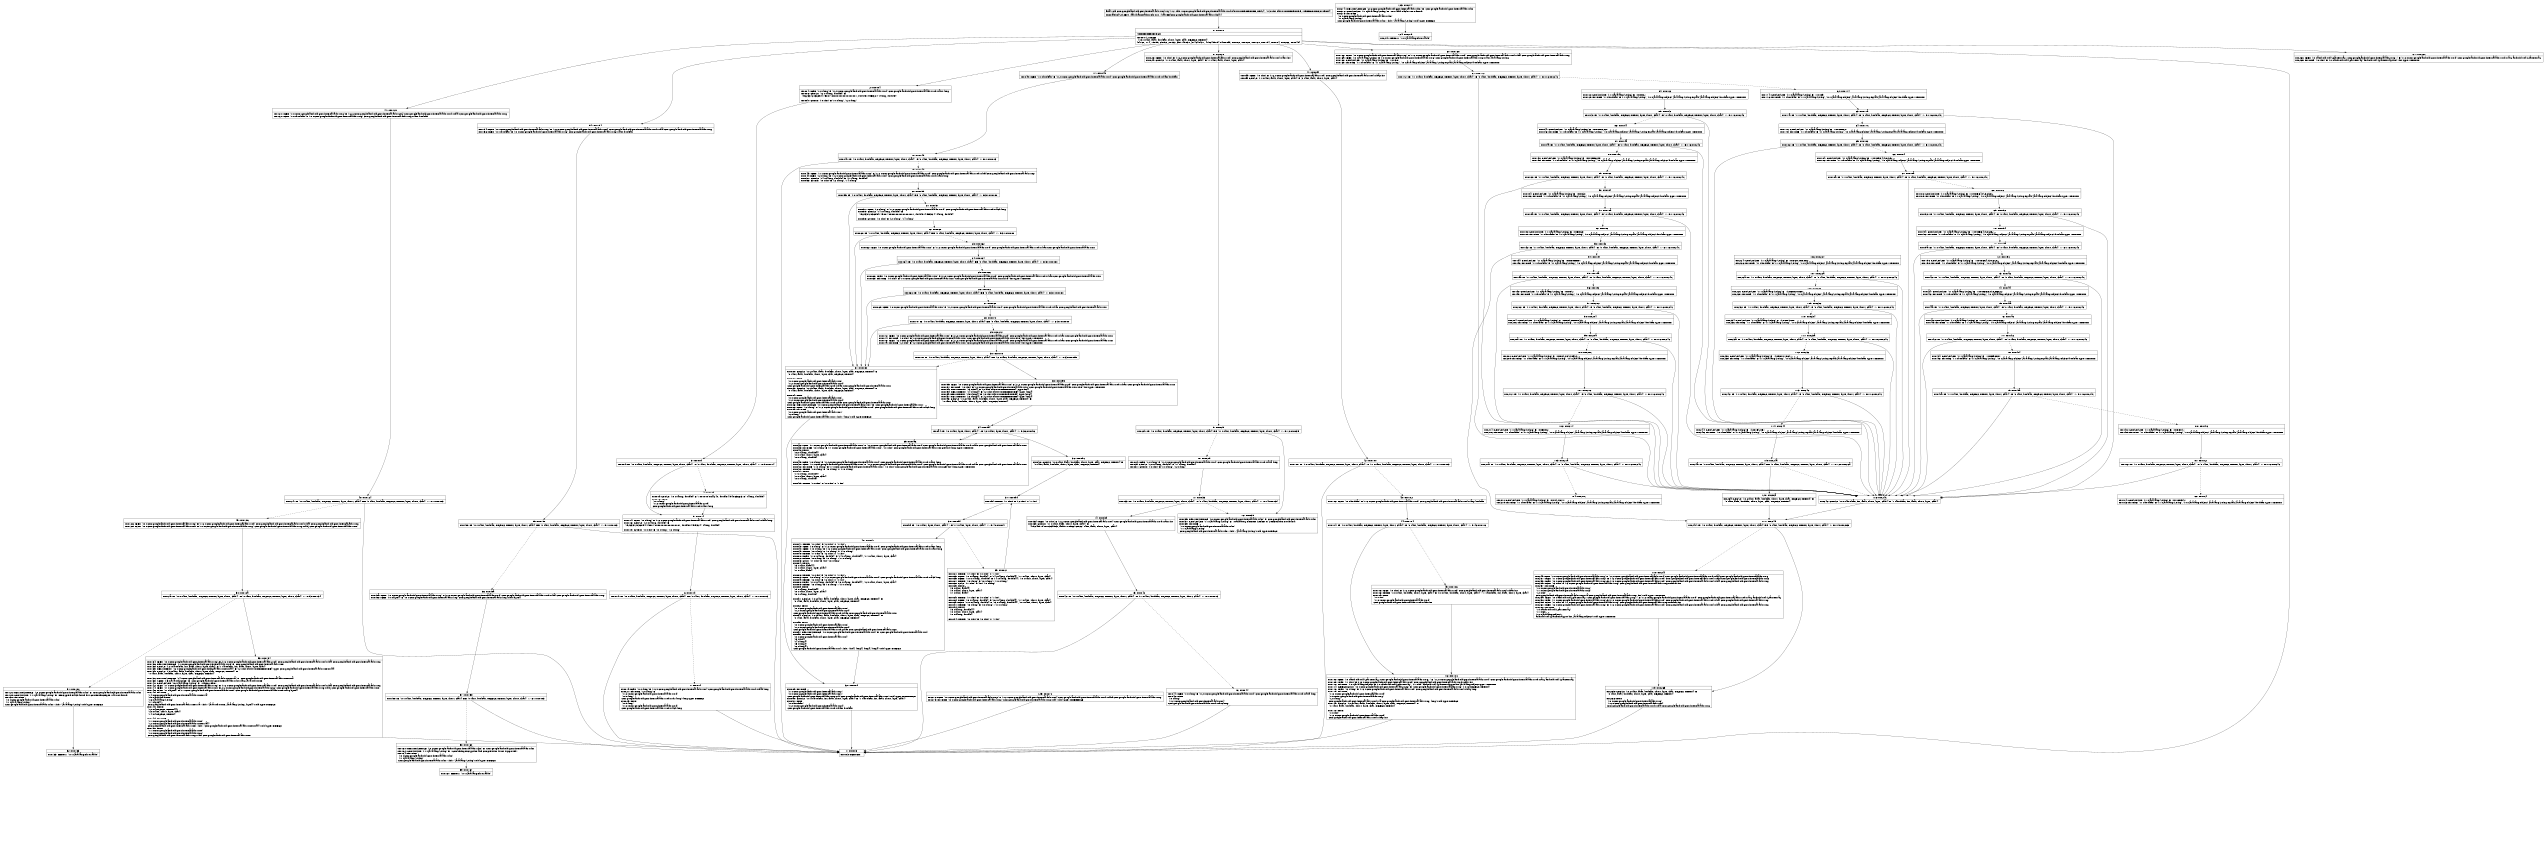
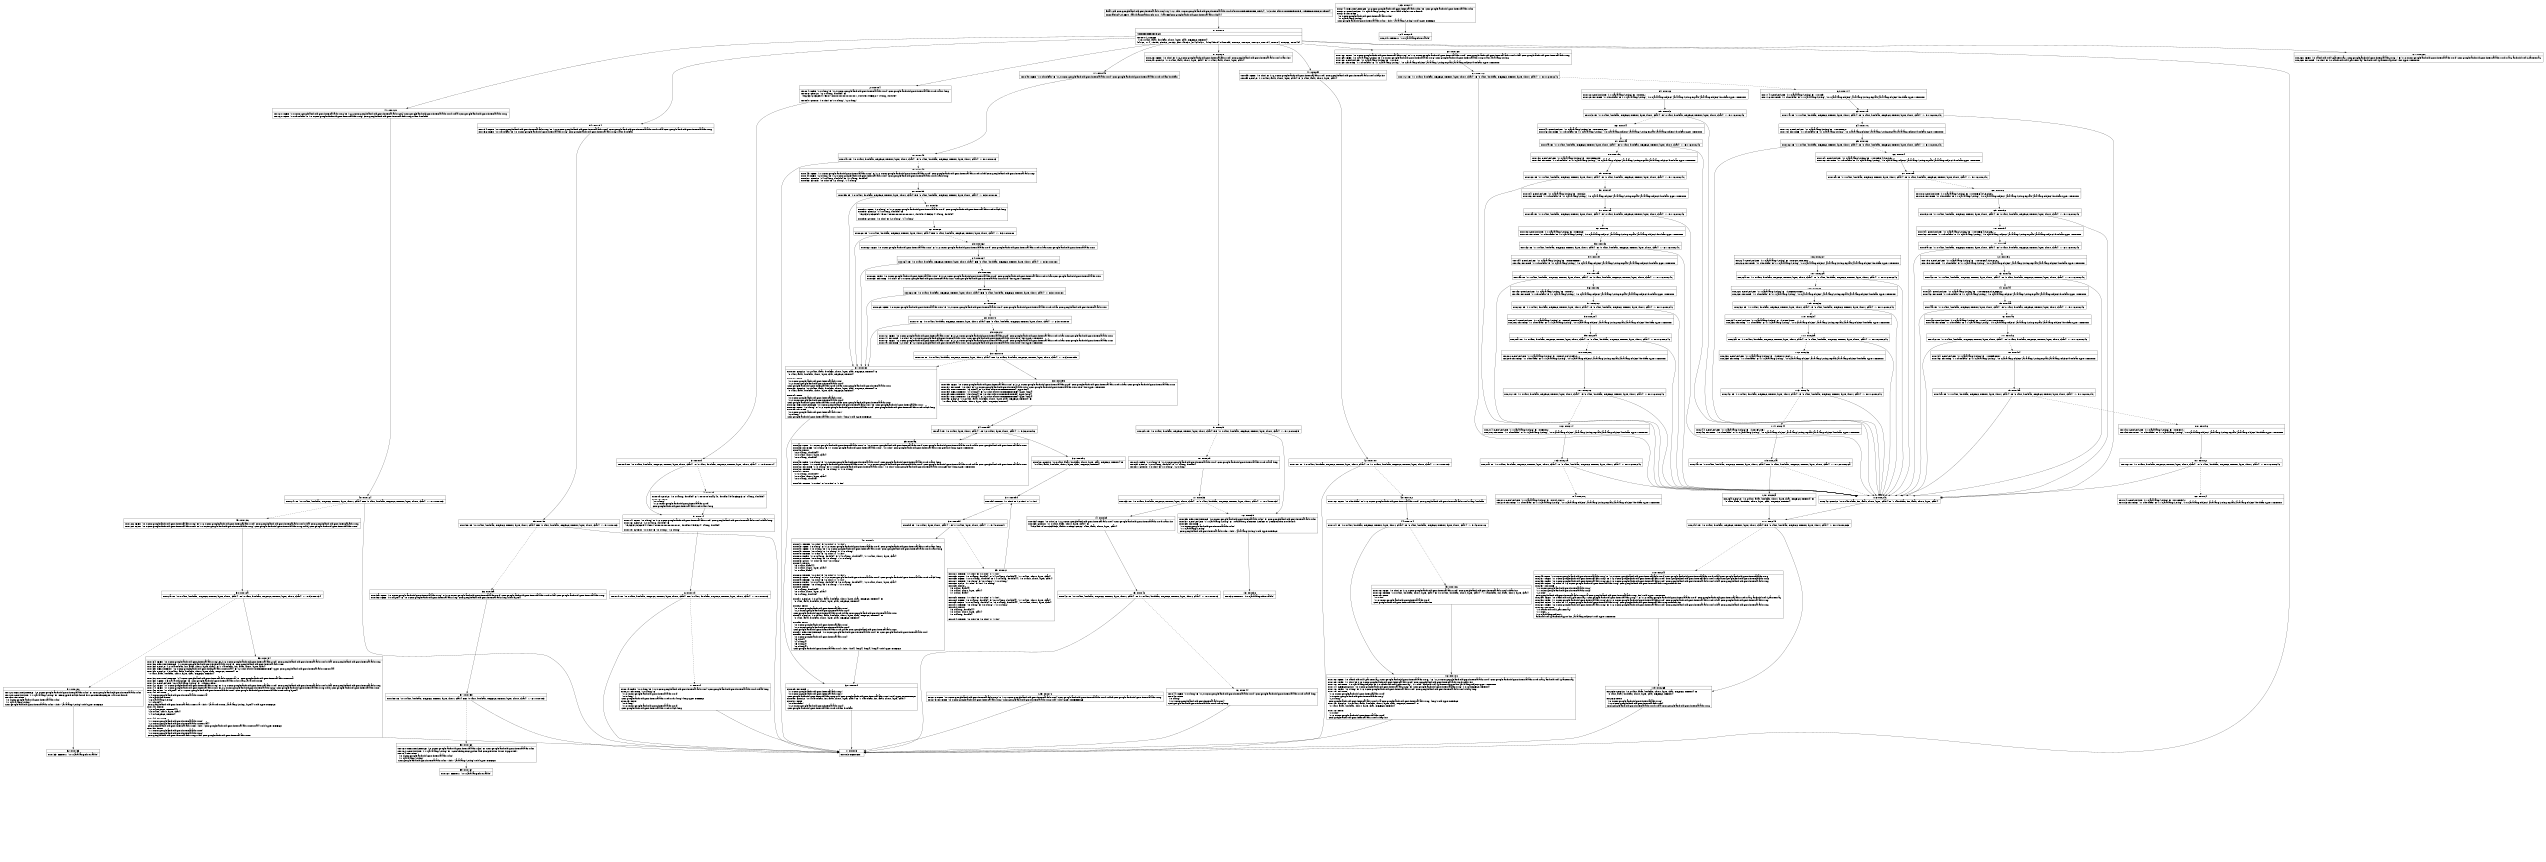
(1469, 462) -> (1684, 438)
none -> (1250, 595)
